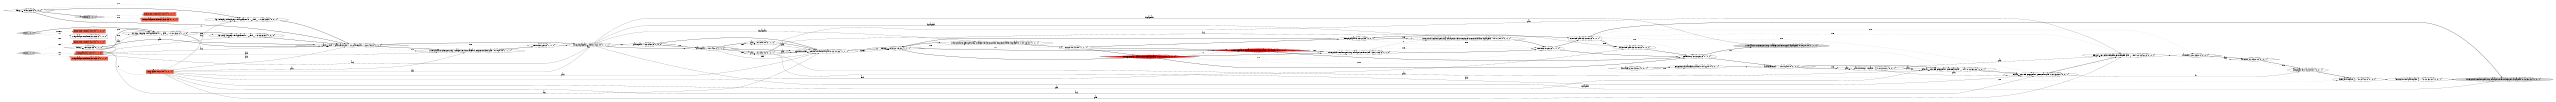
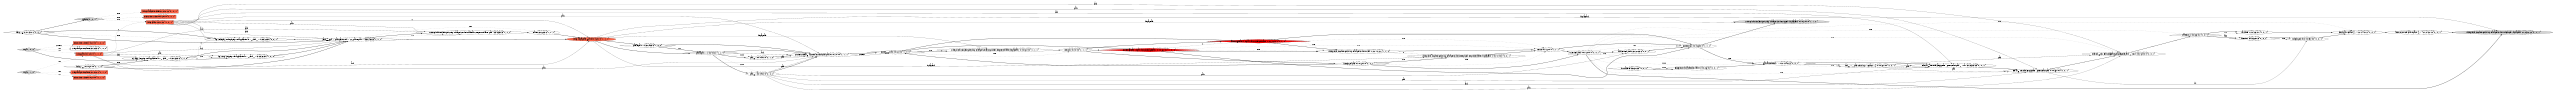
none -> (2254, 32)
(591, 45) -> (591, 39)
none -> (1669, 64)
(412, 71) -> (412, 20)
(898, 78) -> none
